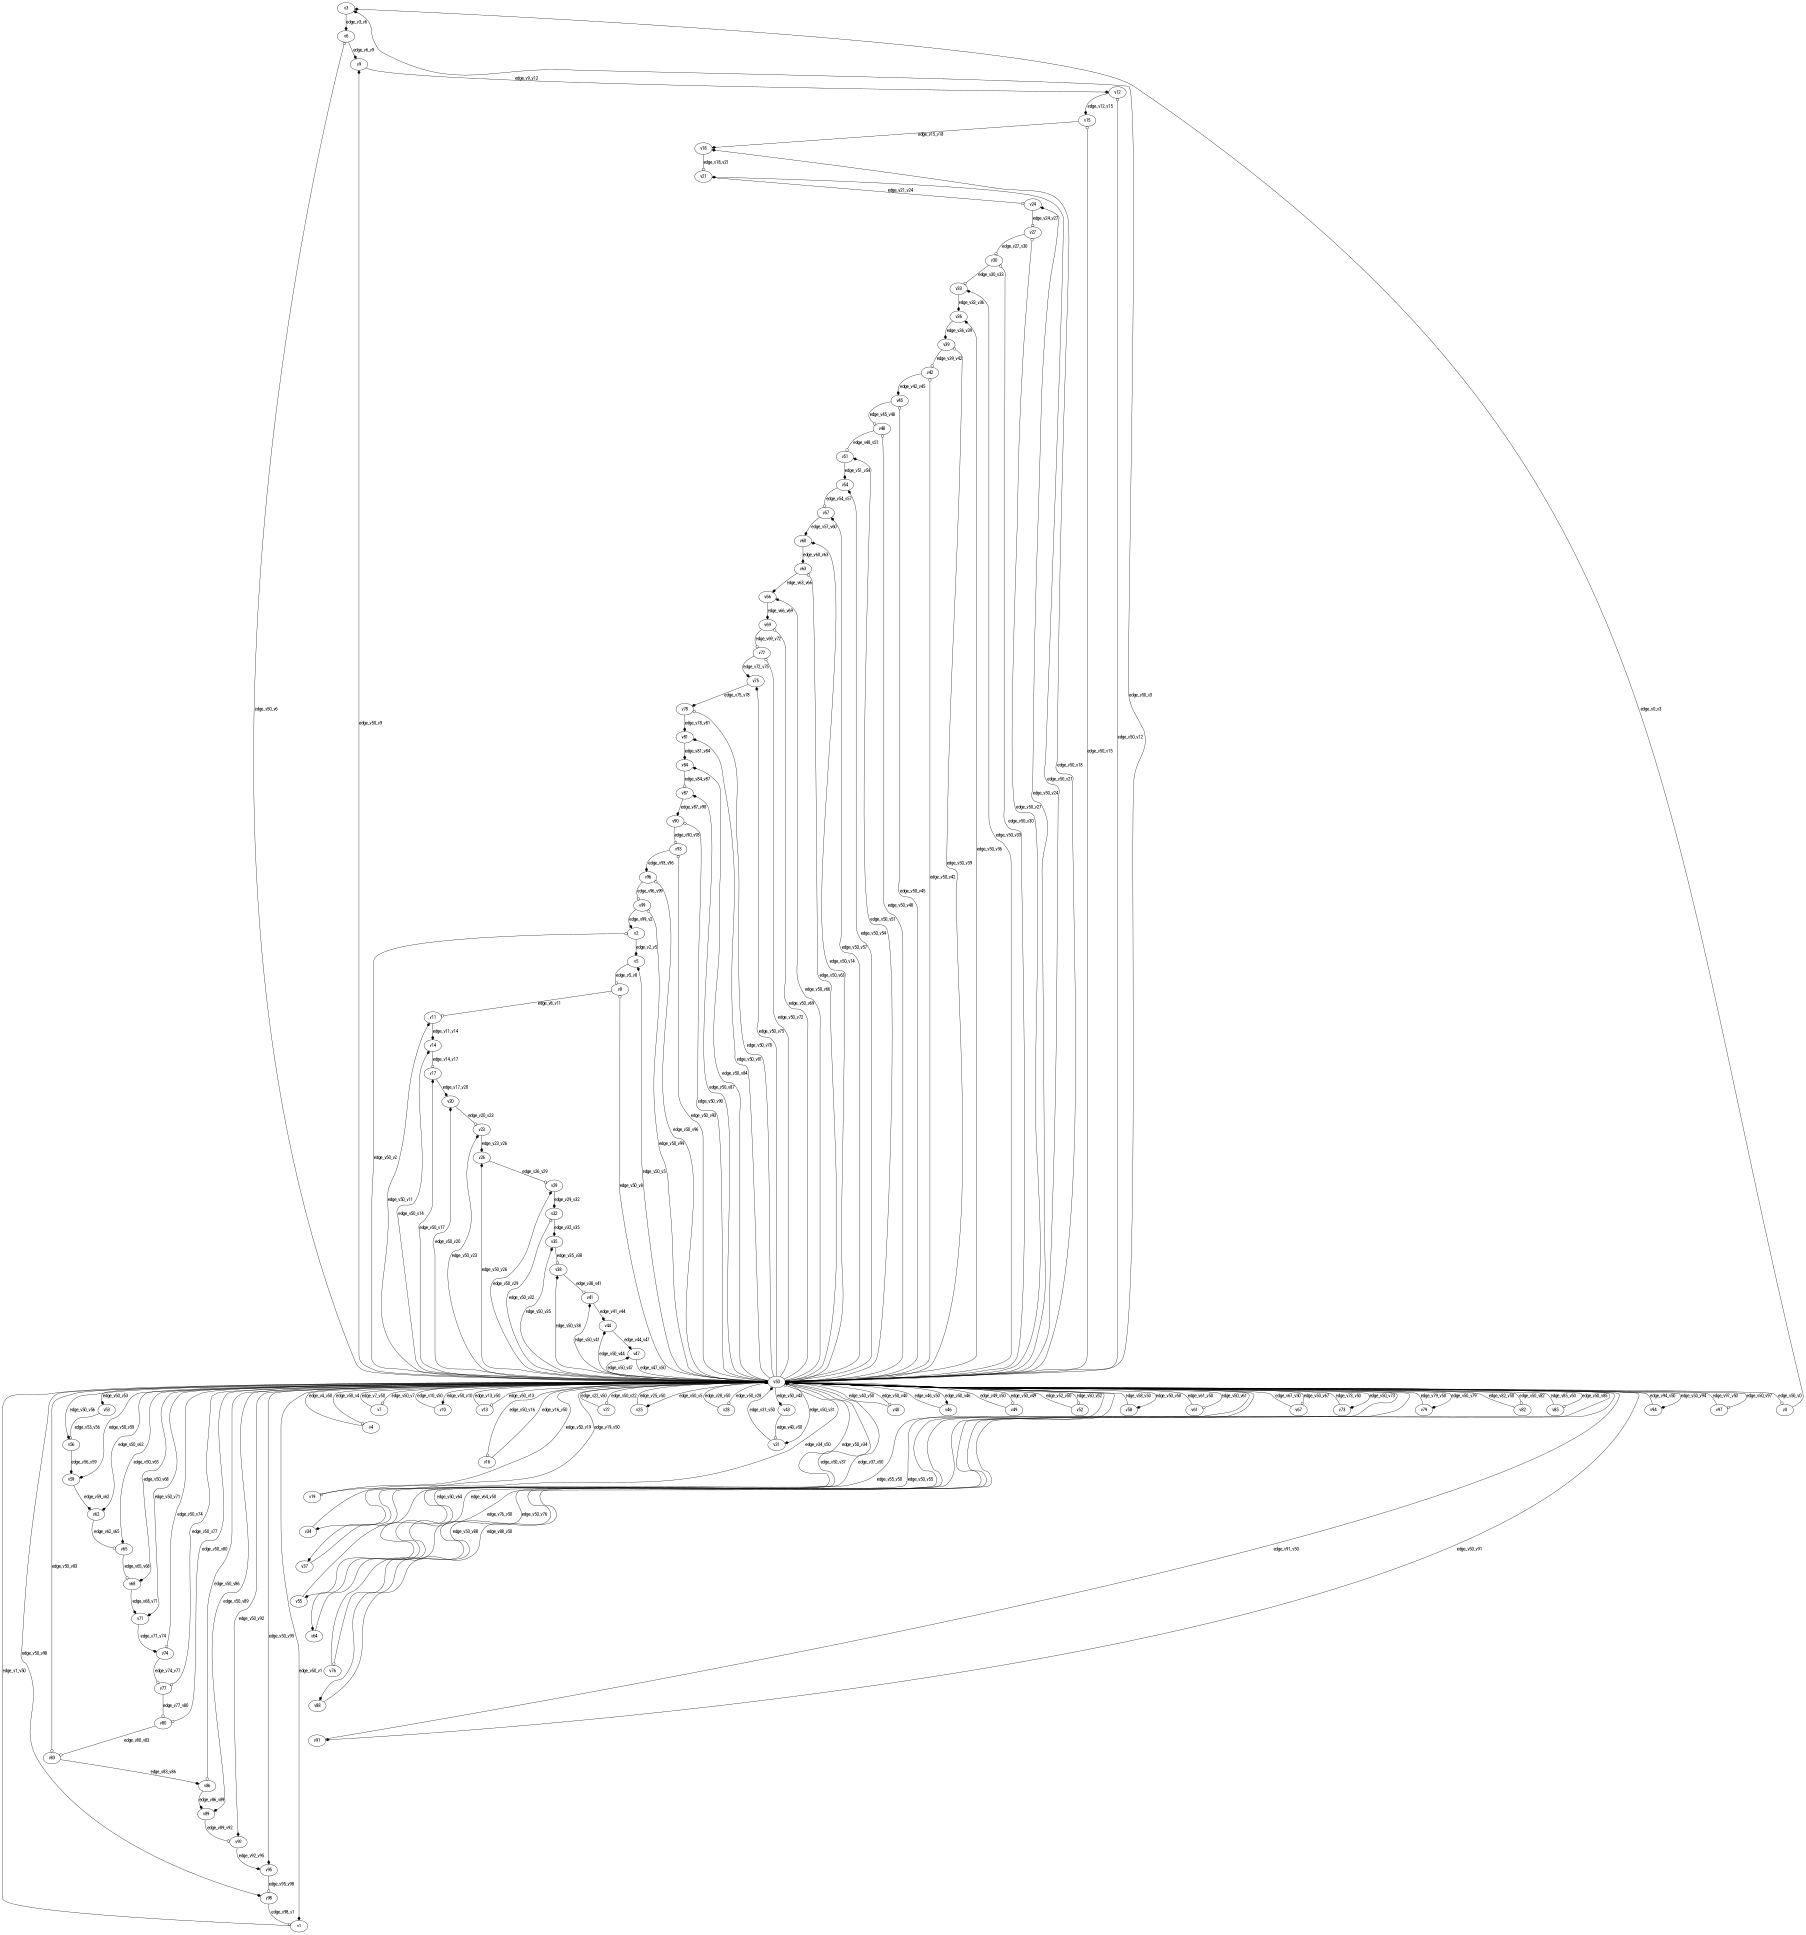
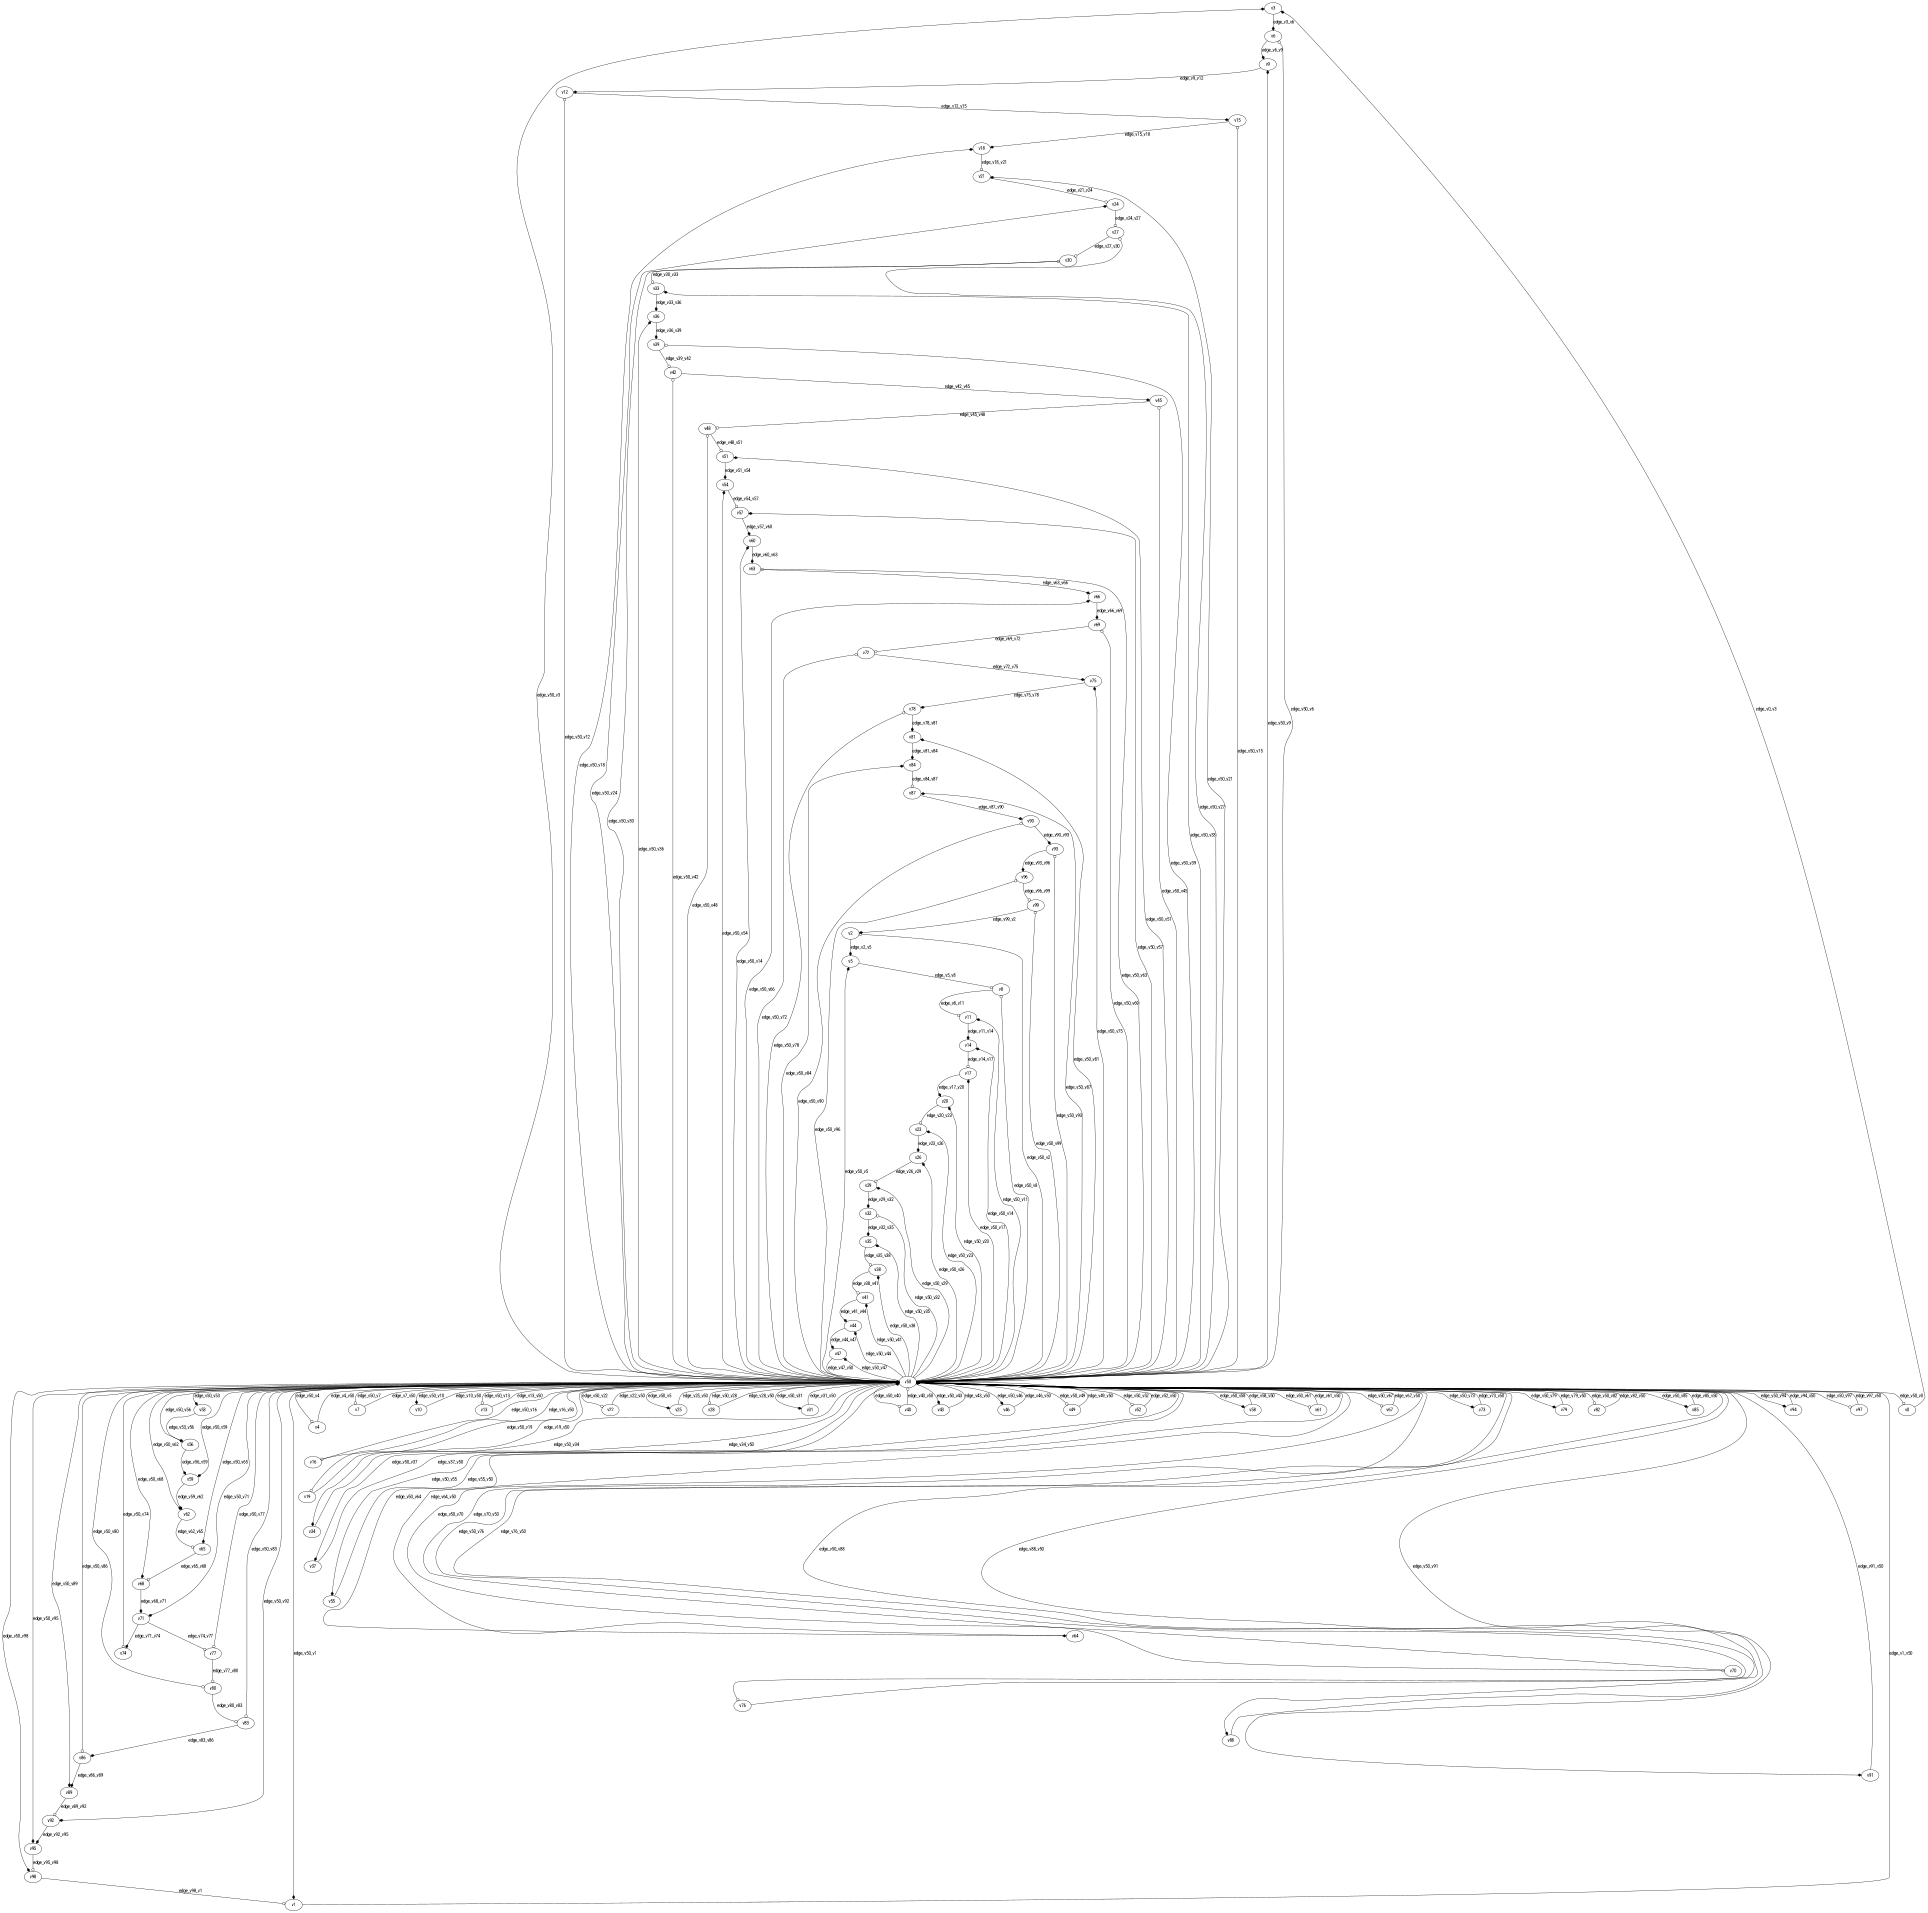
(674, 834) -> (1041, 834)
(1195, 1388) -> (1301, 1389)
(776, 1425) -> (954, 1388)
(154, 1669) -> (176, 1636)
none -> (1733, 1671)
